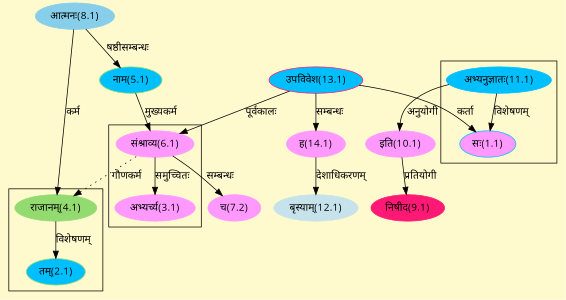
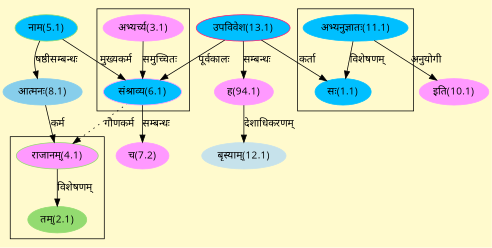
(101, 46) -> (35, 56)
(155, 144) -> (142, 92)
(316, 144) -> (244, 92)
(488, 144) -> (343, 92)
(155, 172) -> (143, 56)
(56, 208) -> (57, 156)
(408, 208) -> none
(56, 272) -> (57, 220)
